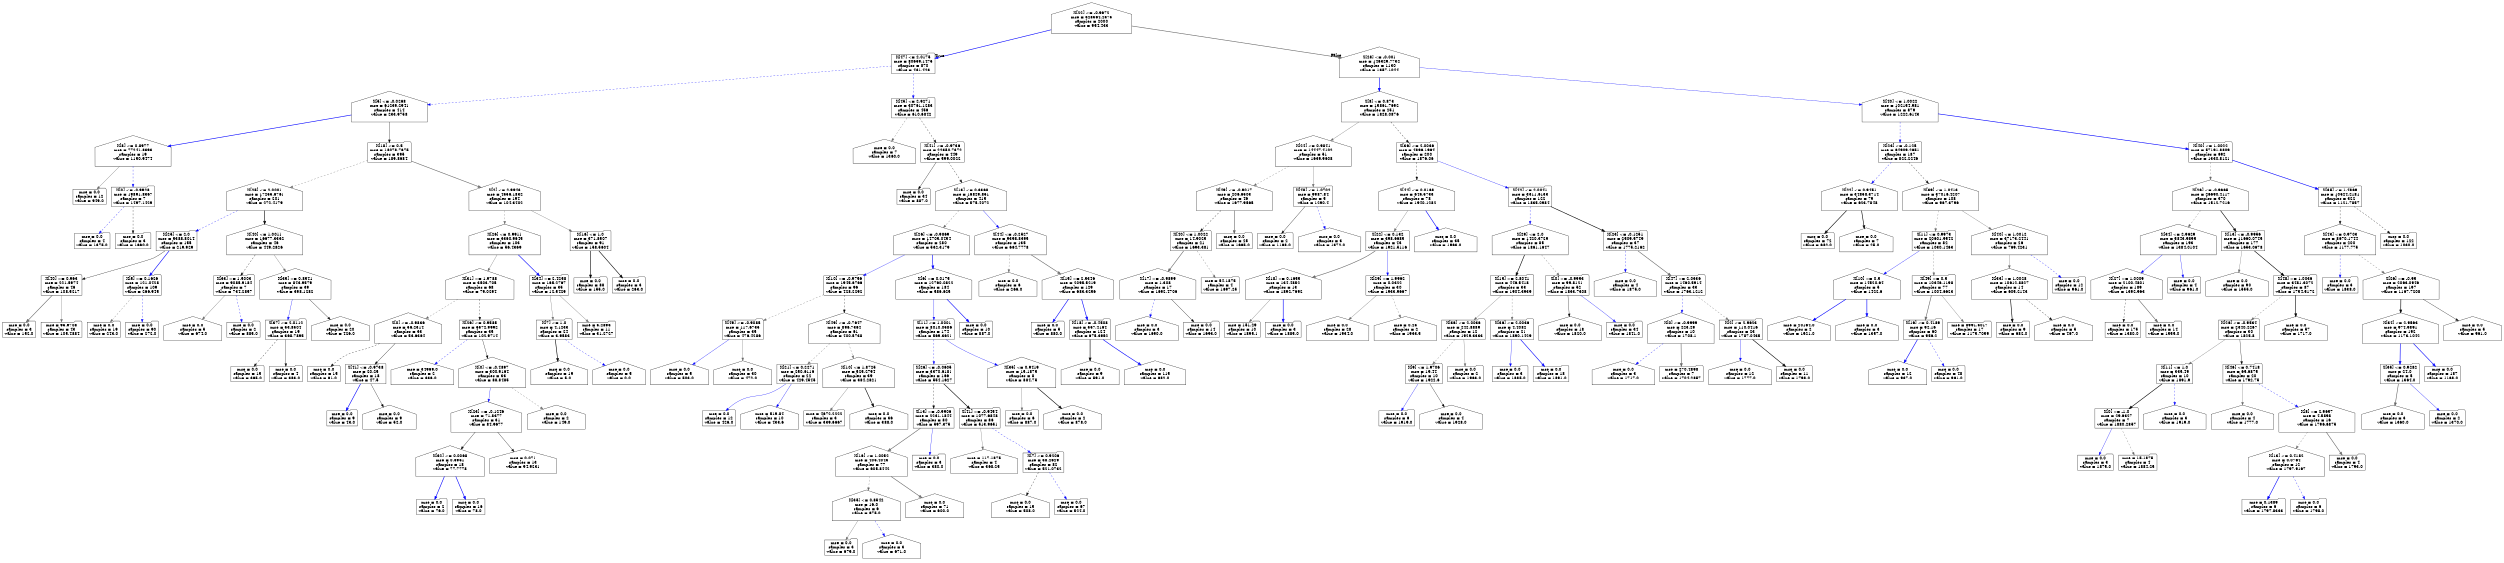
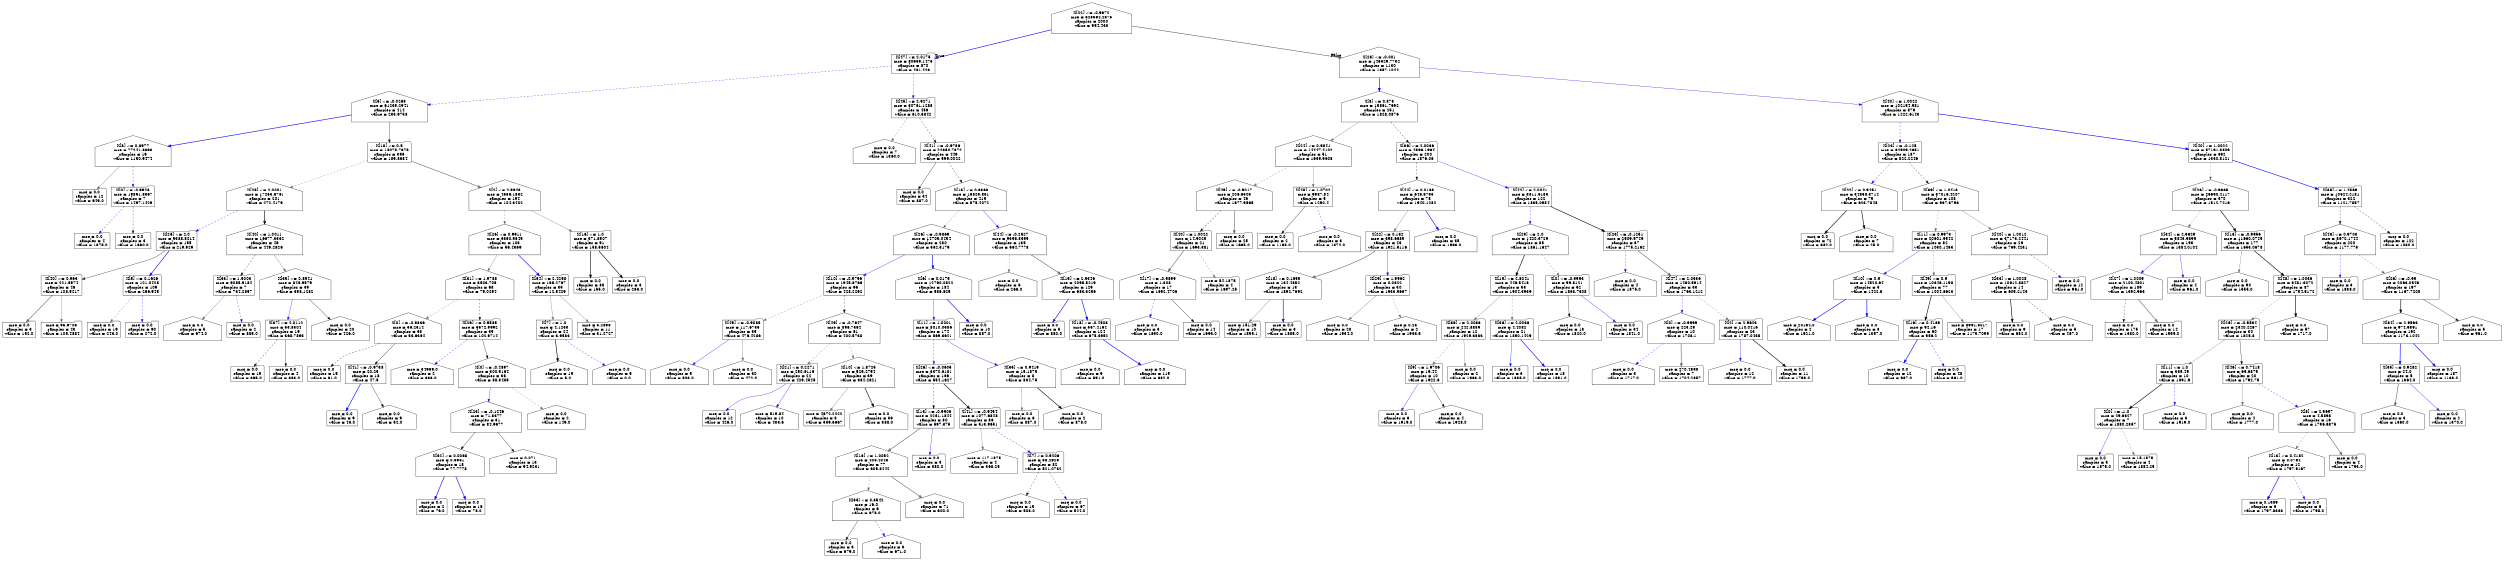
(1929, 306) -> (1929, 306)
(853, 529) -> (853, 529)
